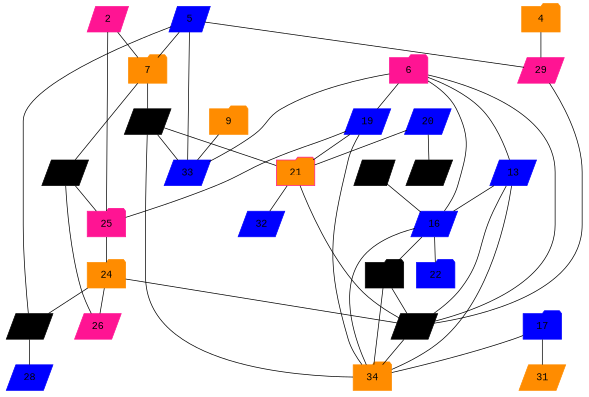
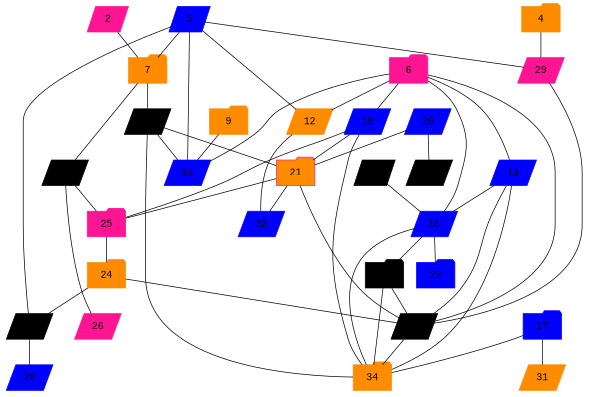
(107, 113) -> (201, 198)
none -> (310, 122)
(102, 301) -> none
